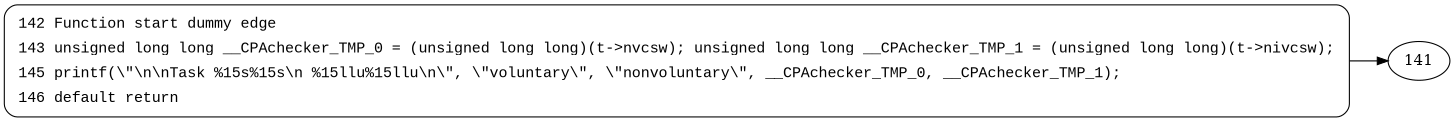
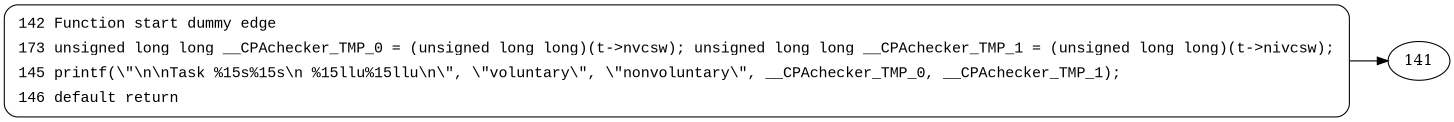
(32, 48) -> (32, 48)
